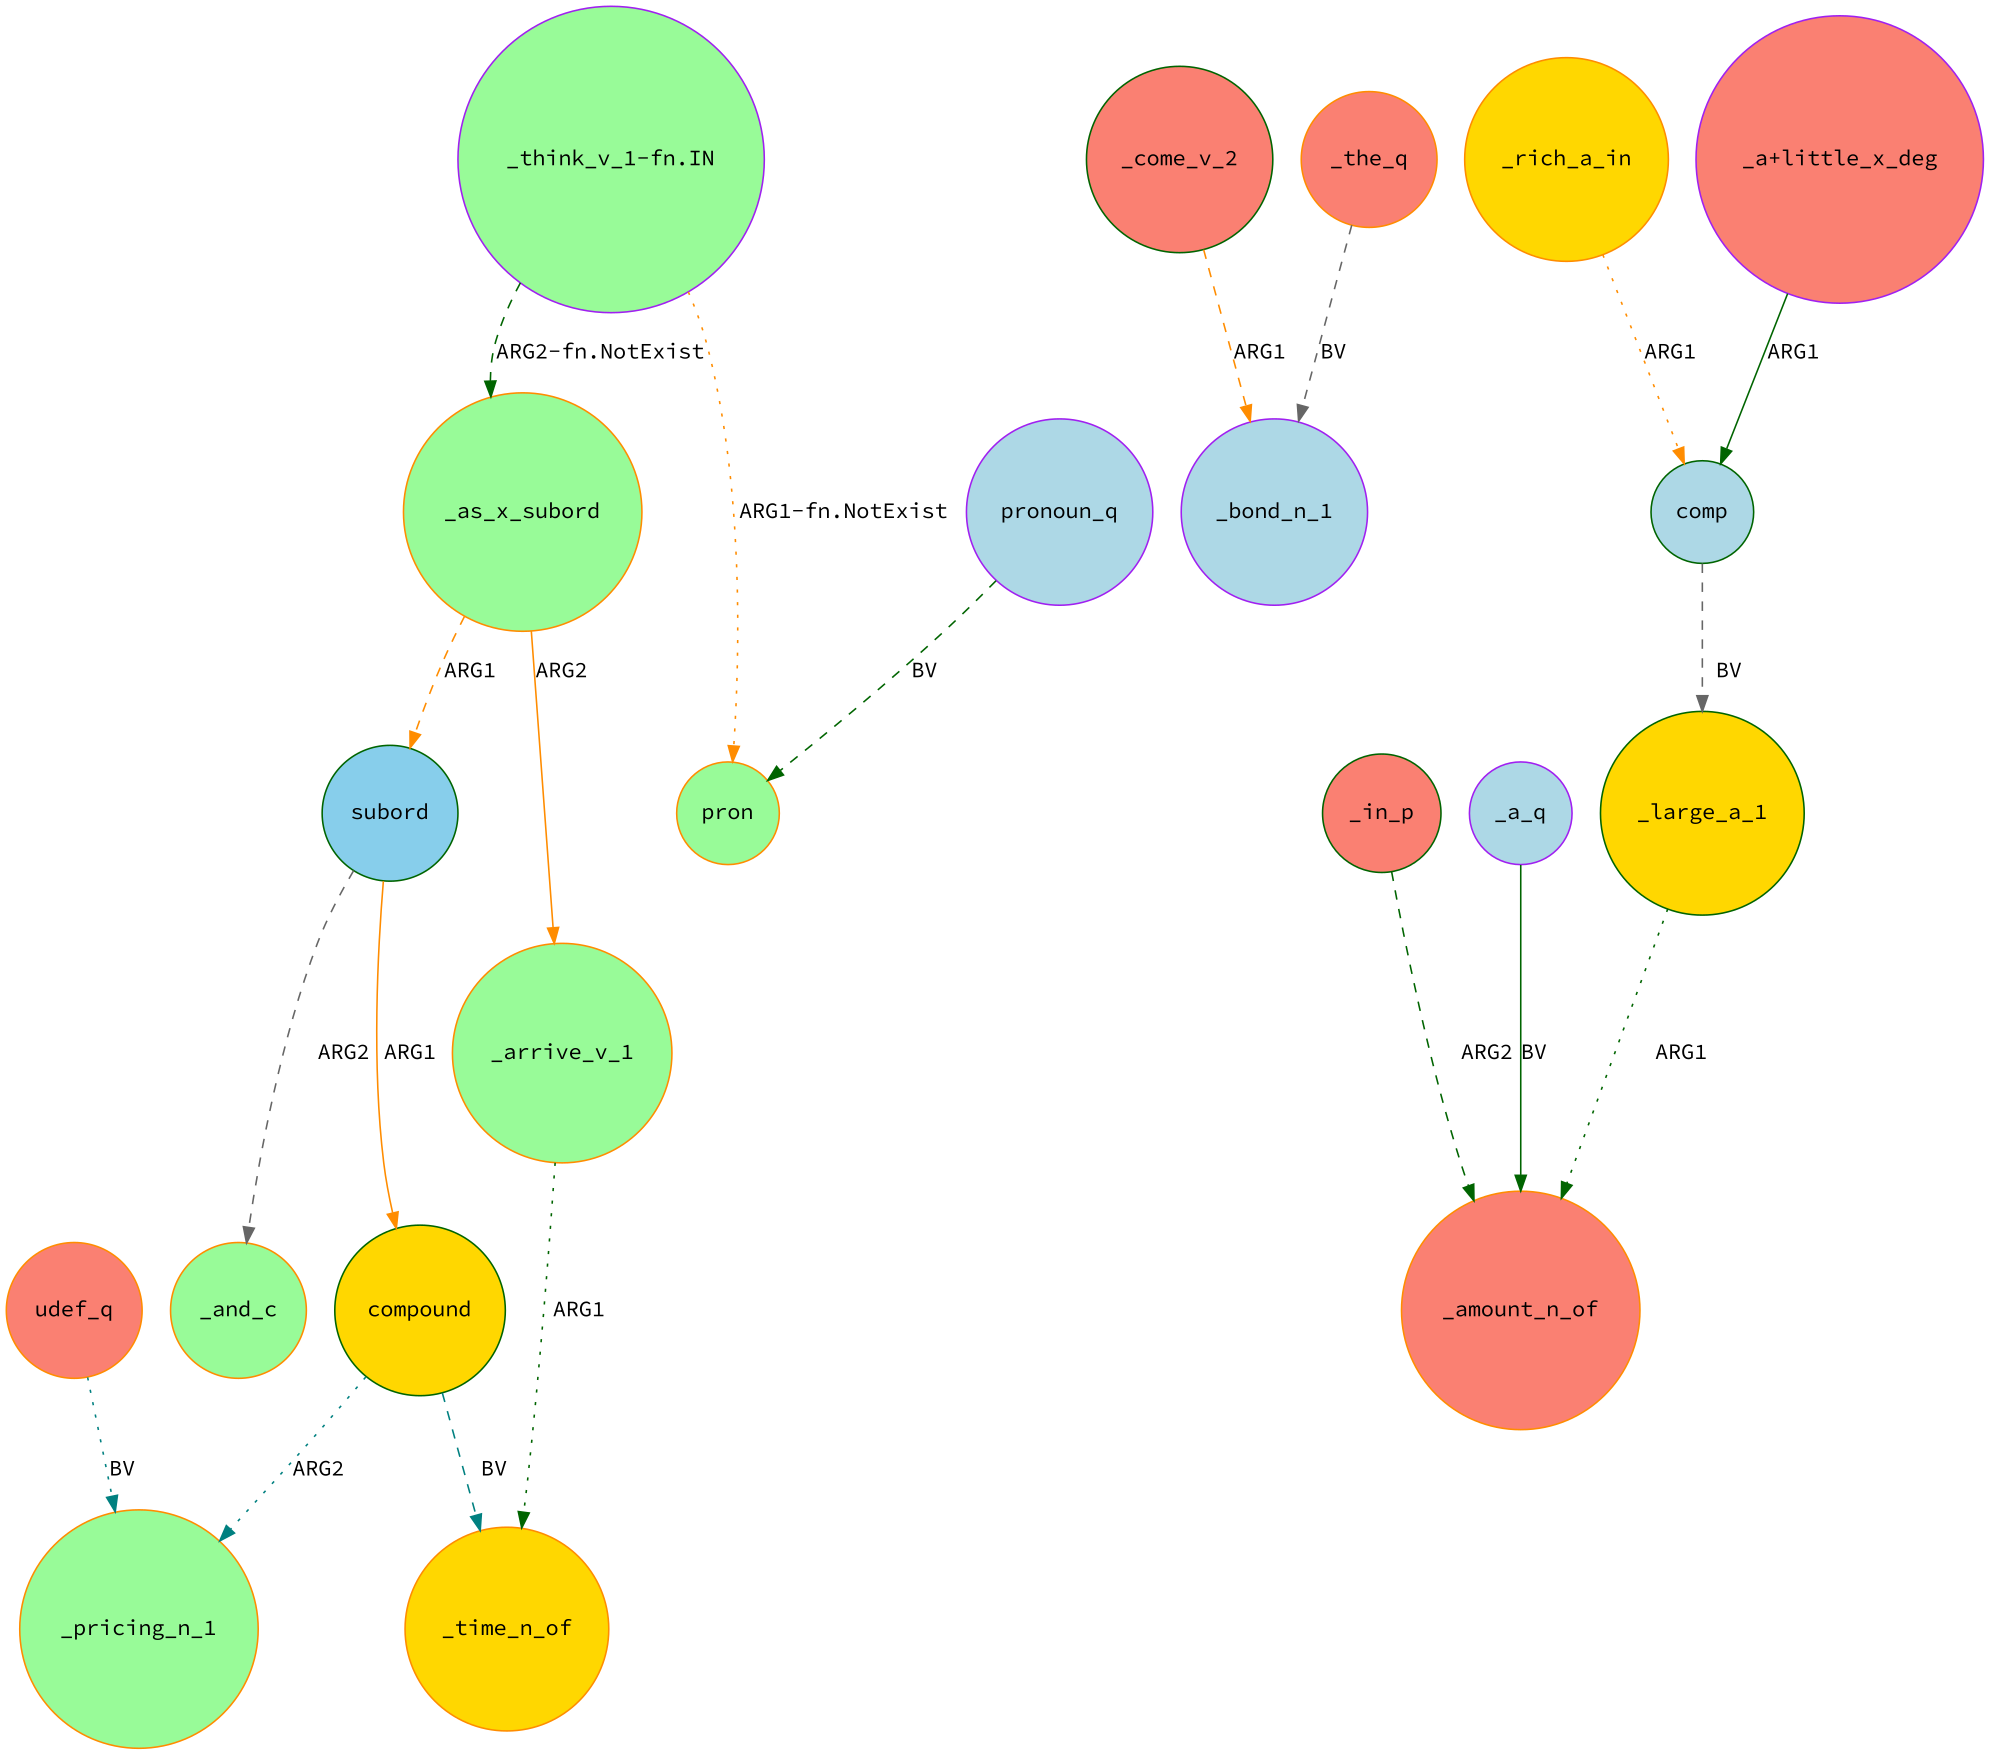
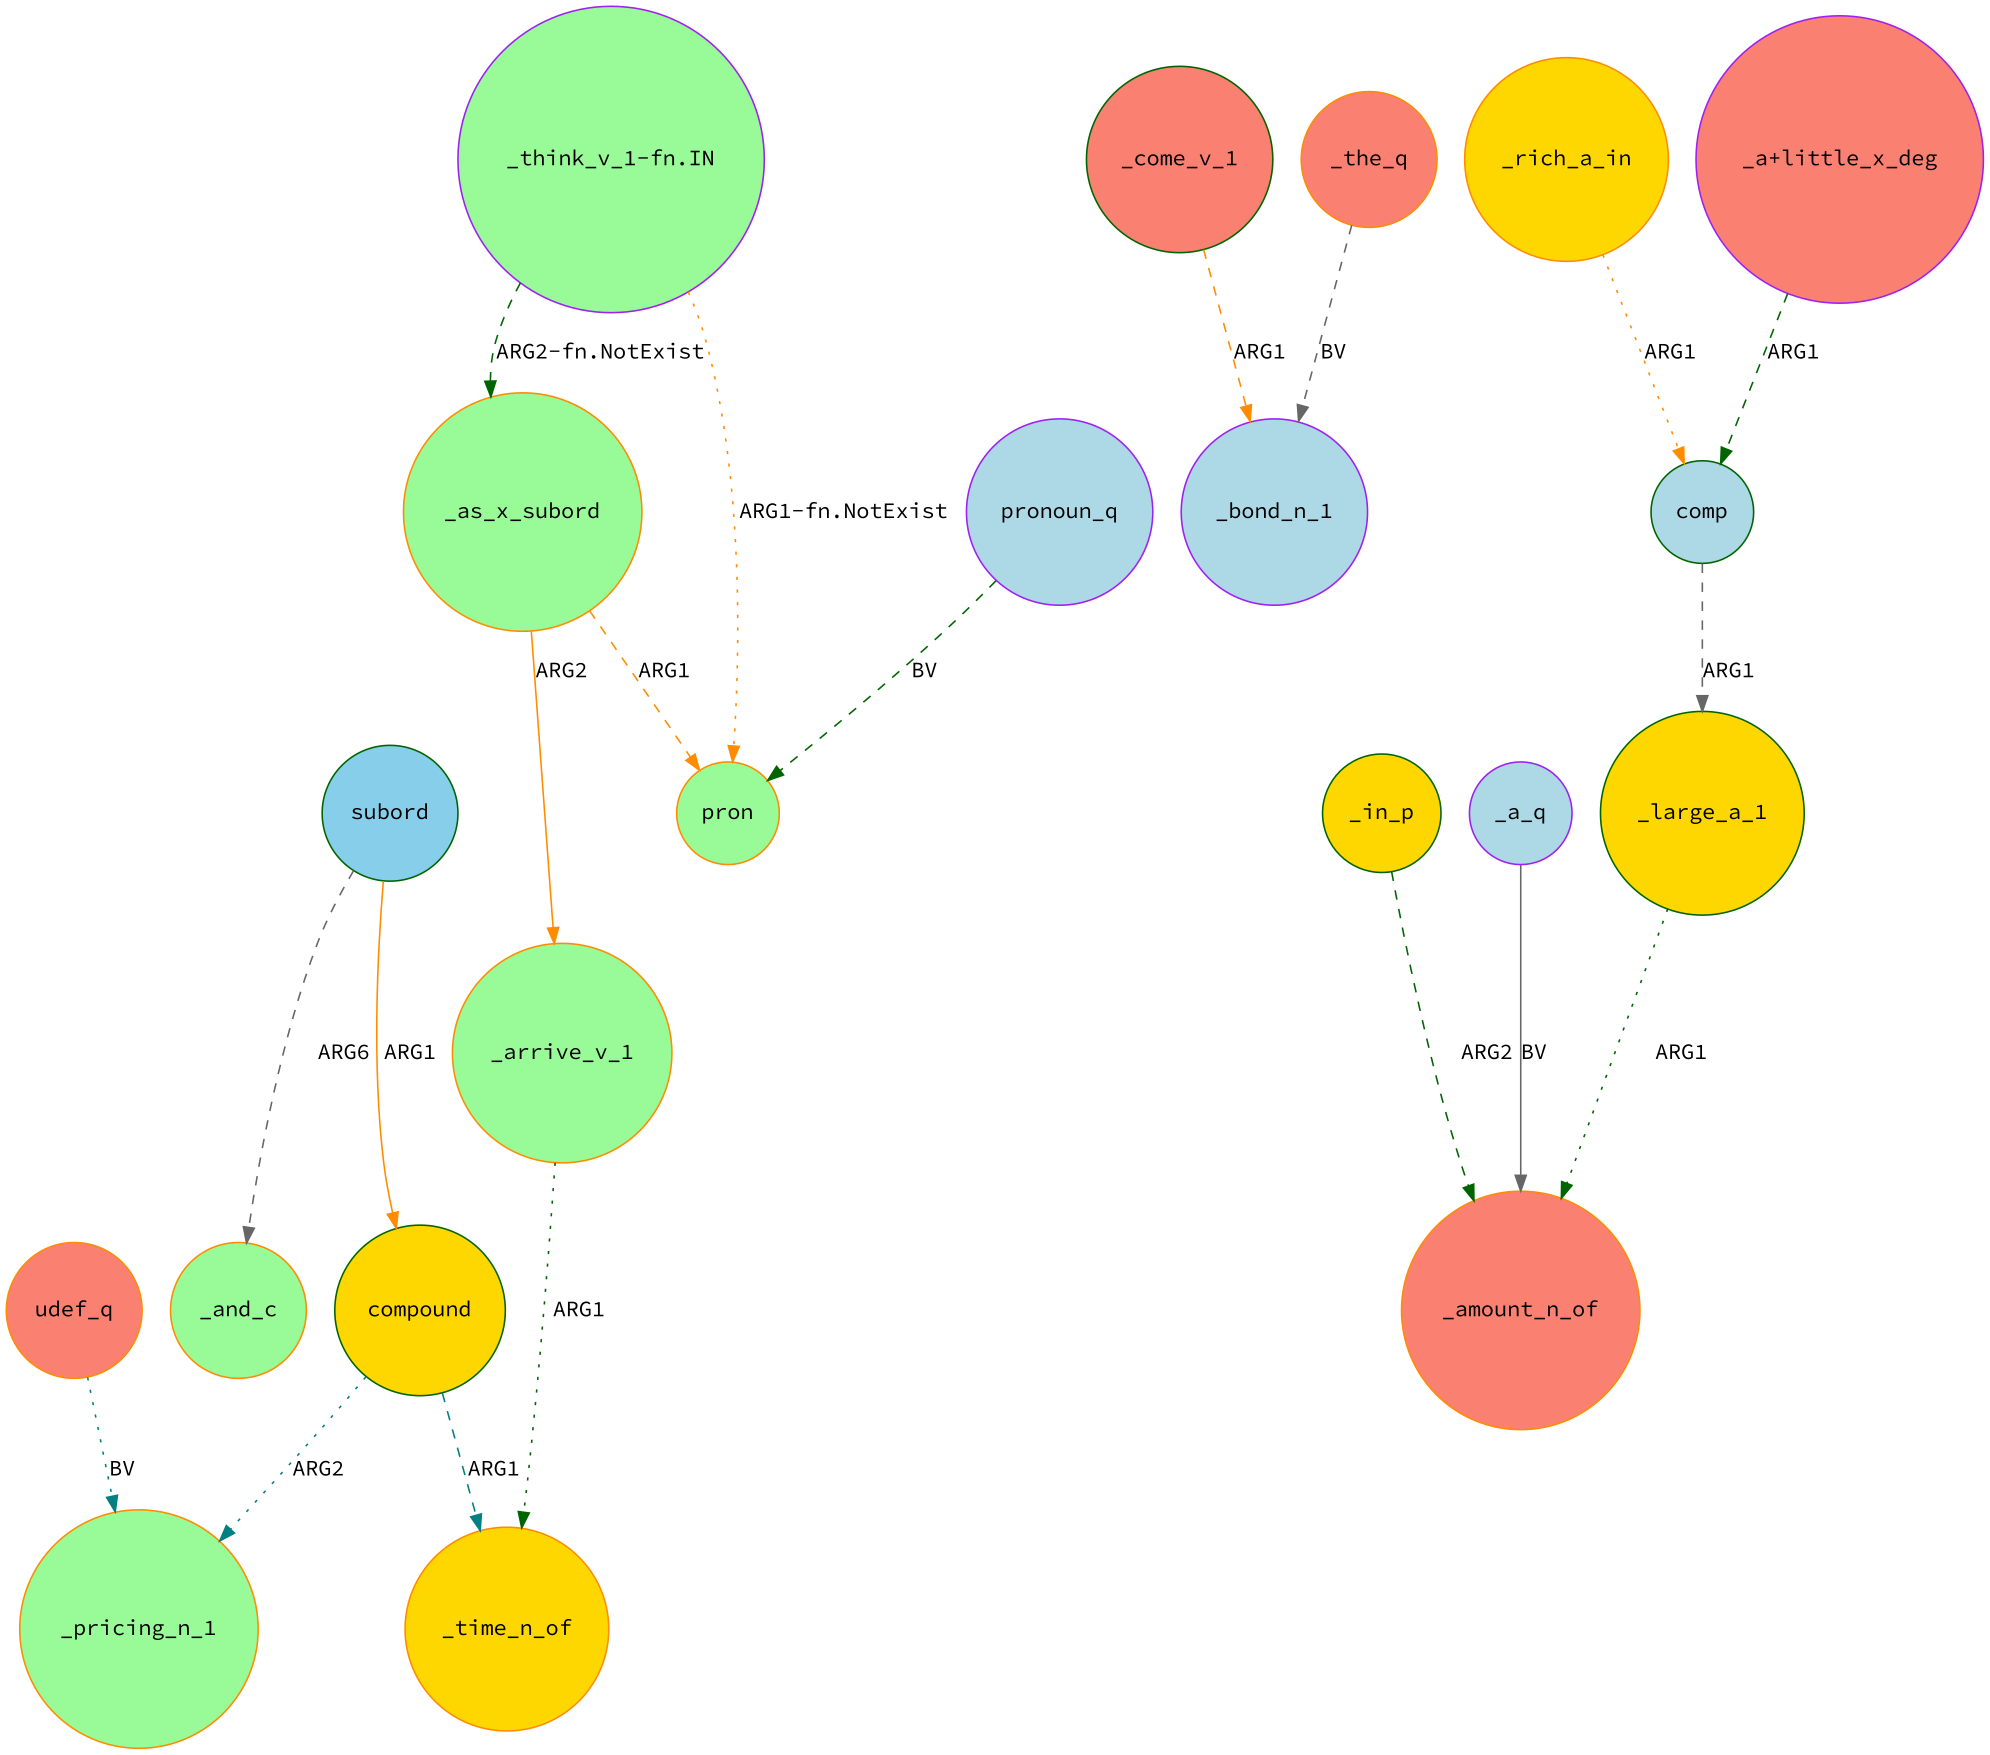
(1180, 159) -> (1180, 159)
(1757, 371) -> (1757, 371)
(1729, 671) -> (1729, 671)
(438, 673) -> (640, 684)
(1382, 813) -> (1382, 813)
(1521, 1020) -> (1521, 1020)
(344, 1053) -> (344, 1053)
(494, 1470) -> (494, 1470)
